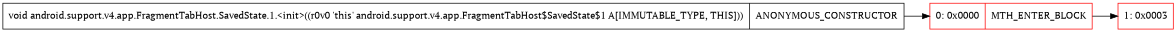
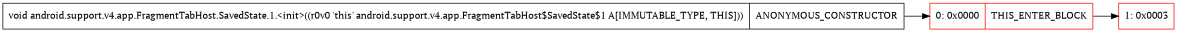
(1039, 16) -> (1039, 16)
